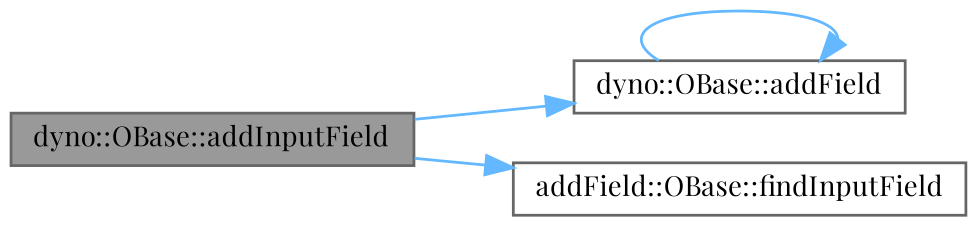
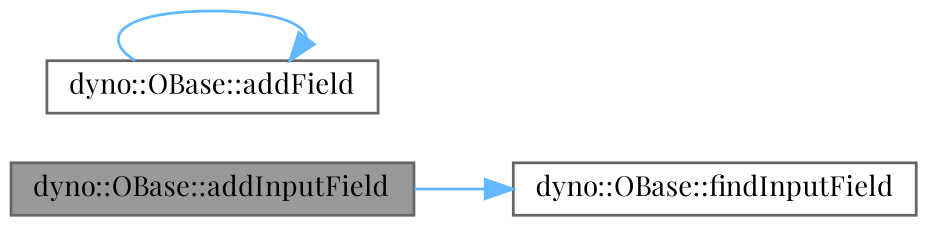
(480, 113) -> none
(740, 189) -> (715, 189)
